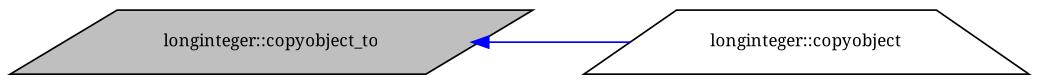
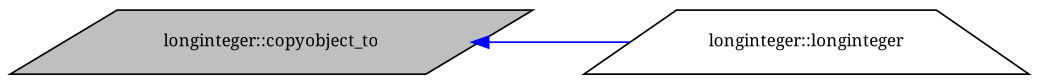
(806, 42) -> (806, 42)
